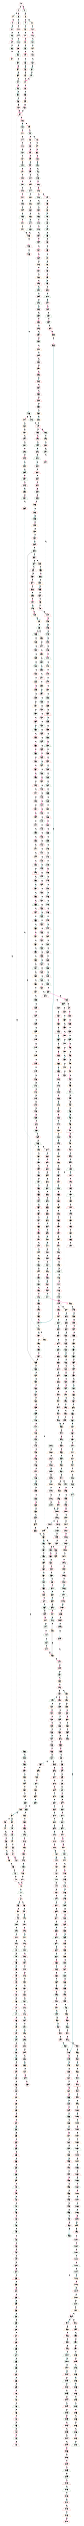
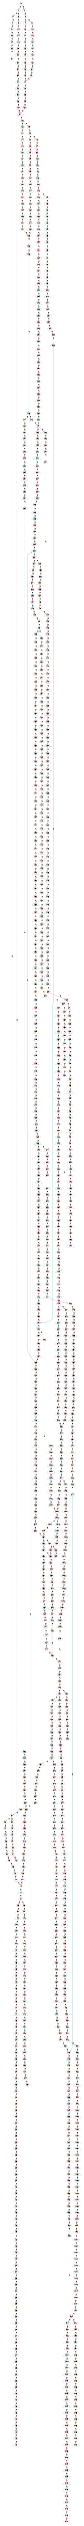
(47, 1182) -> none
(44, 1553) -> (47, 1553)
